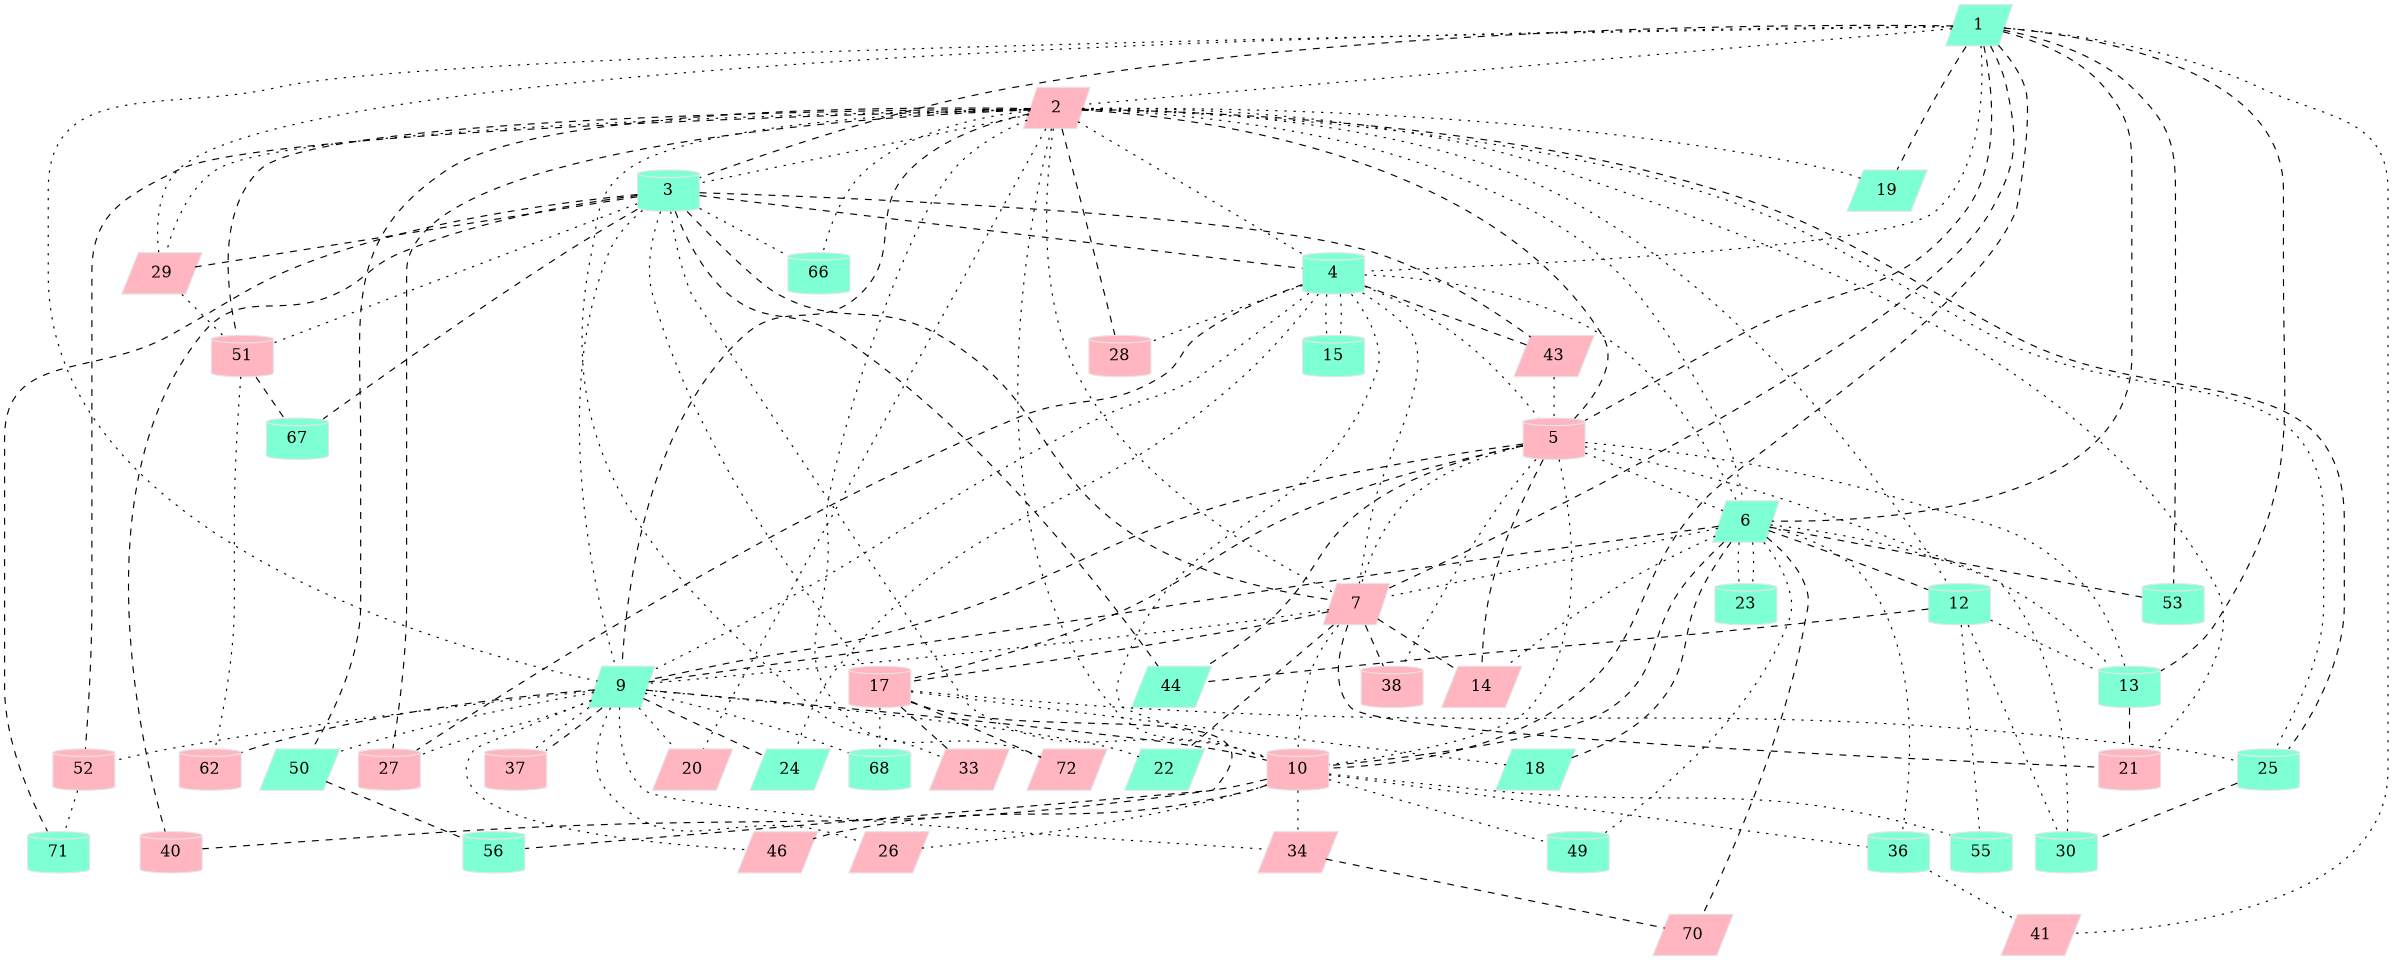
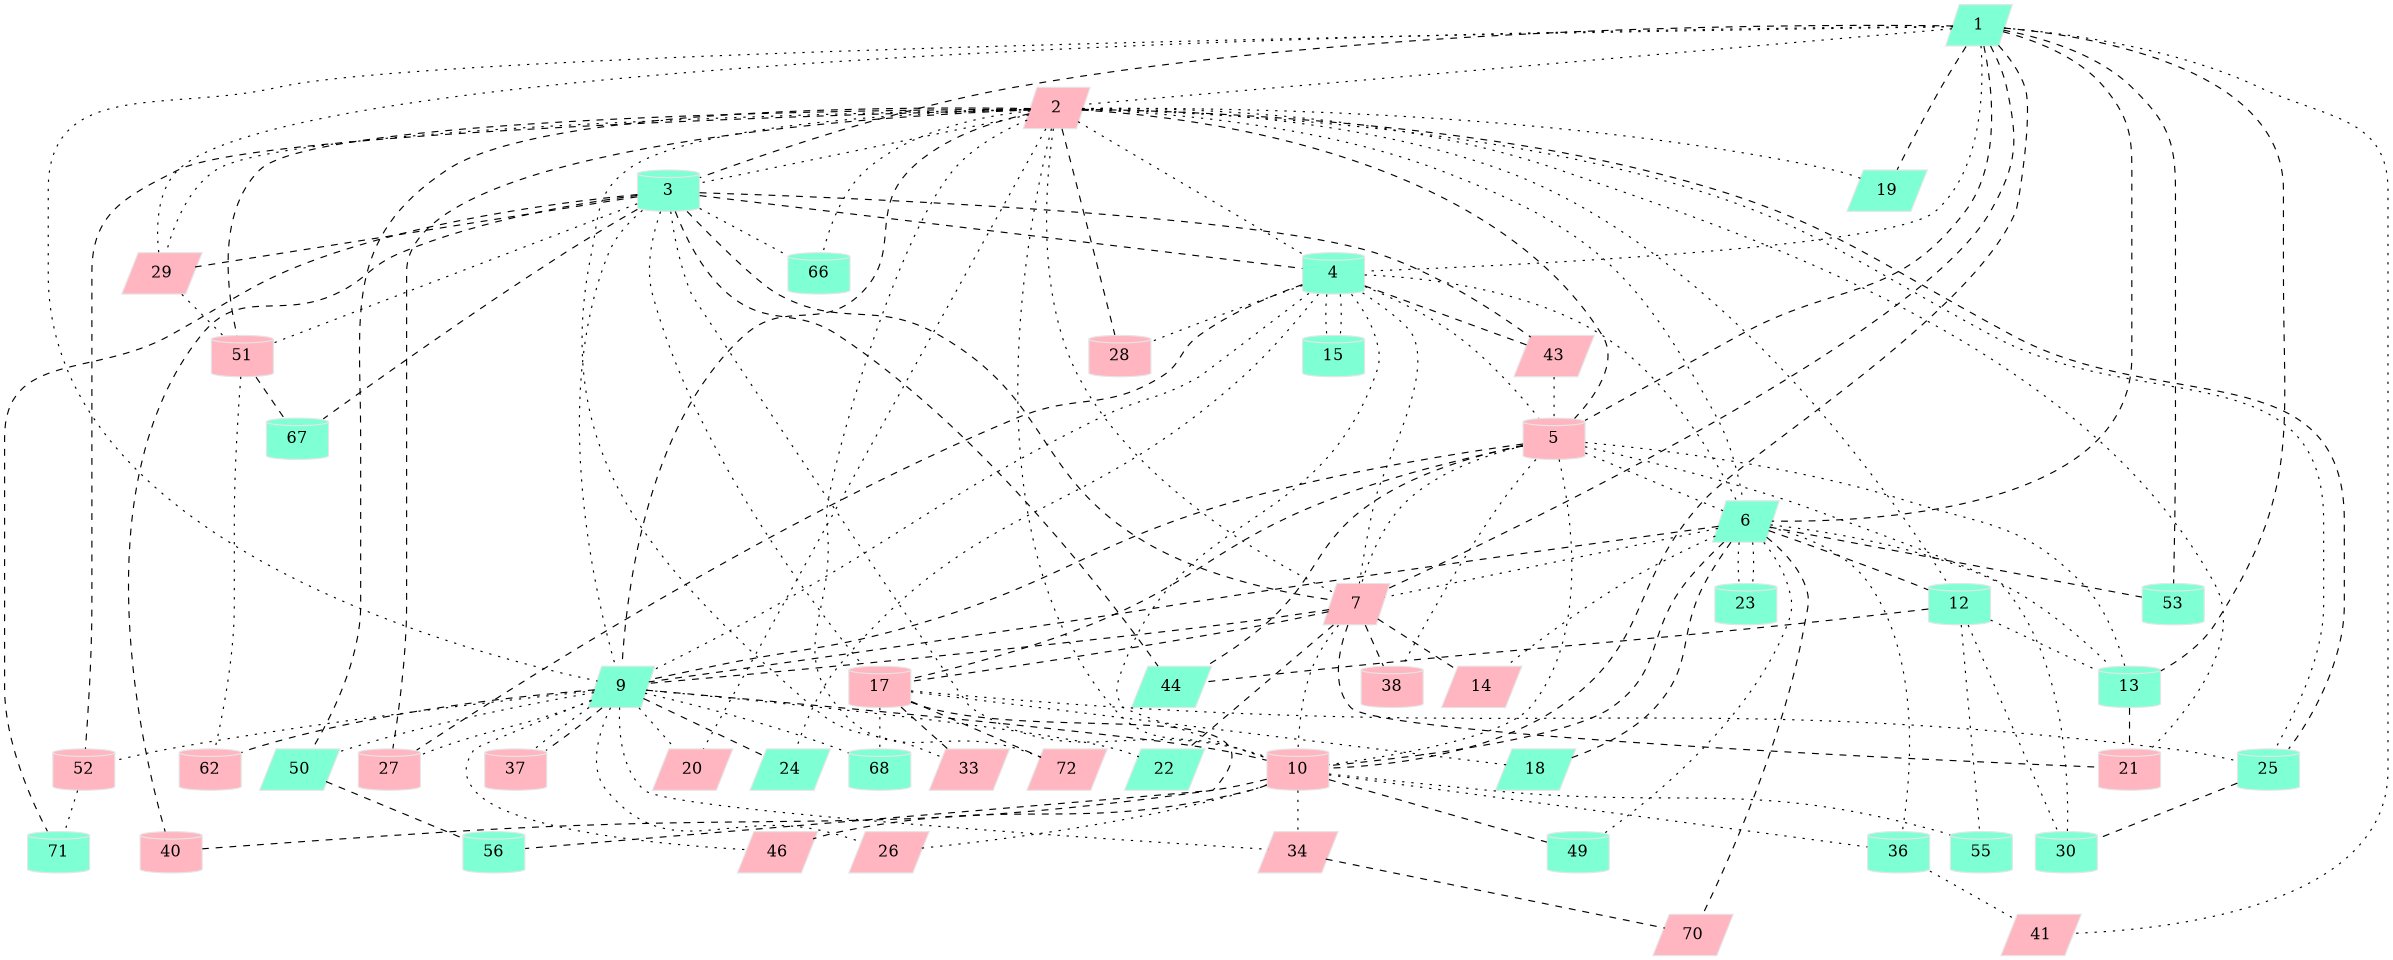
(1498, 564) -> none
(989, 651) -> (989, 651)
(1438, 811) -> (1438, 811)
